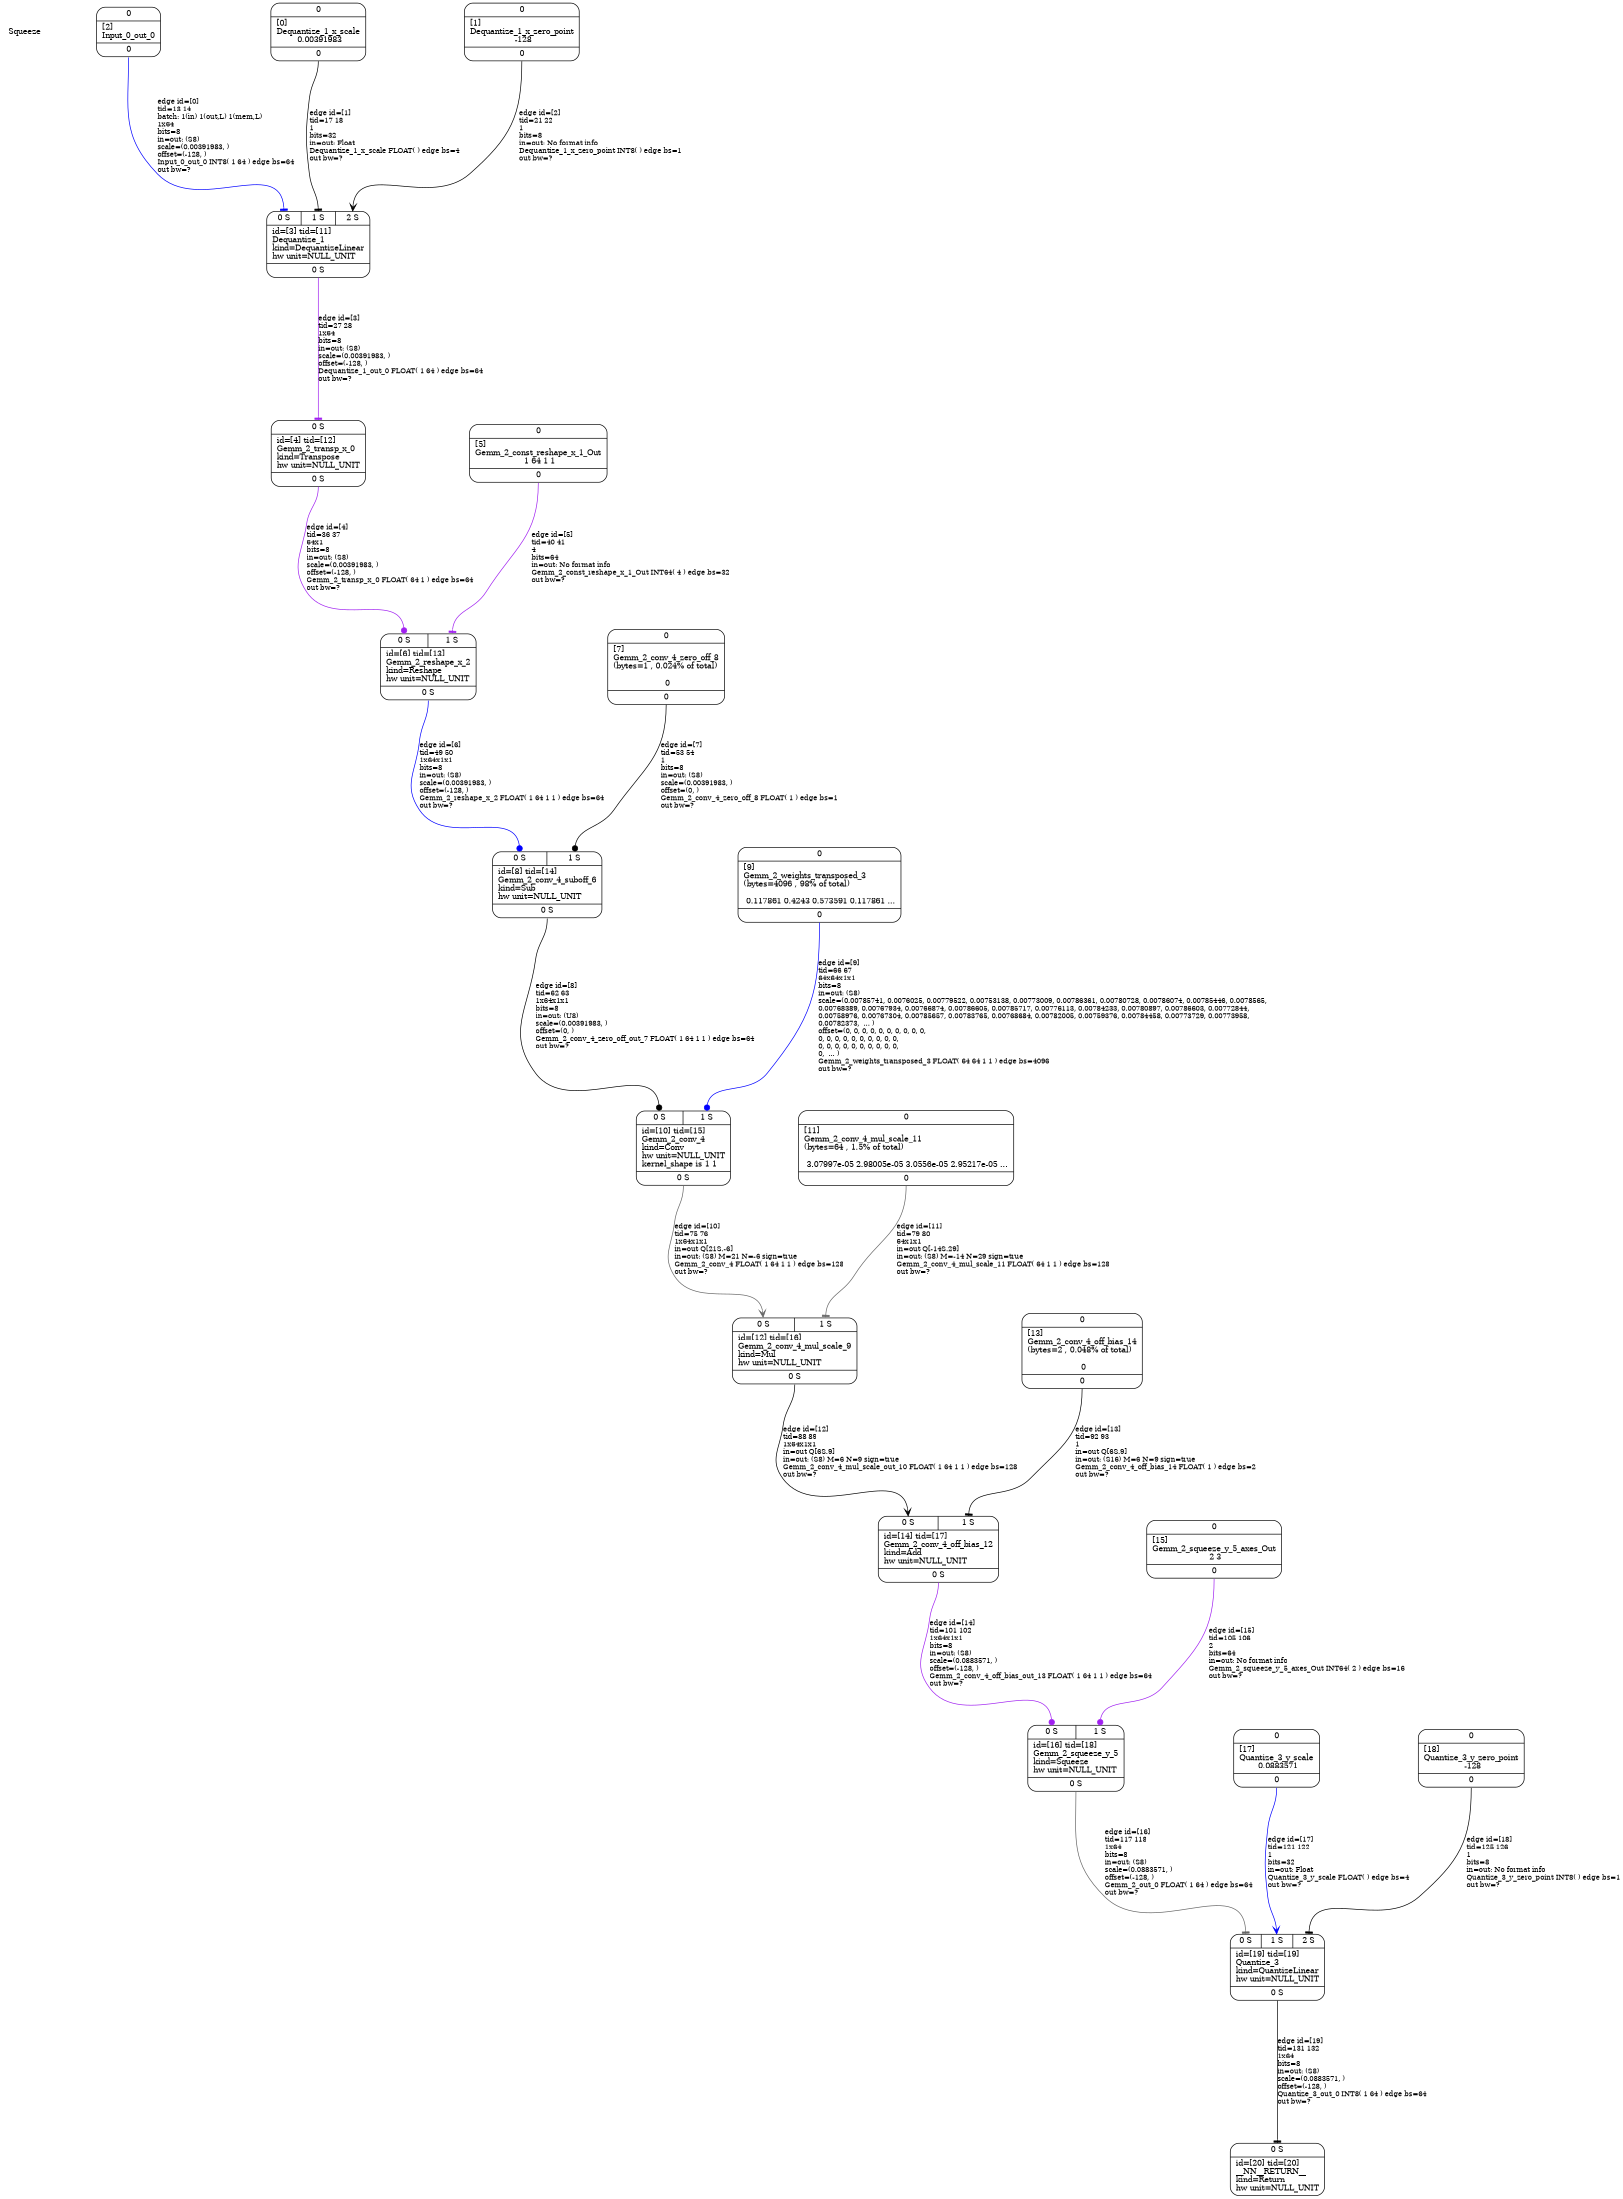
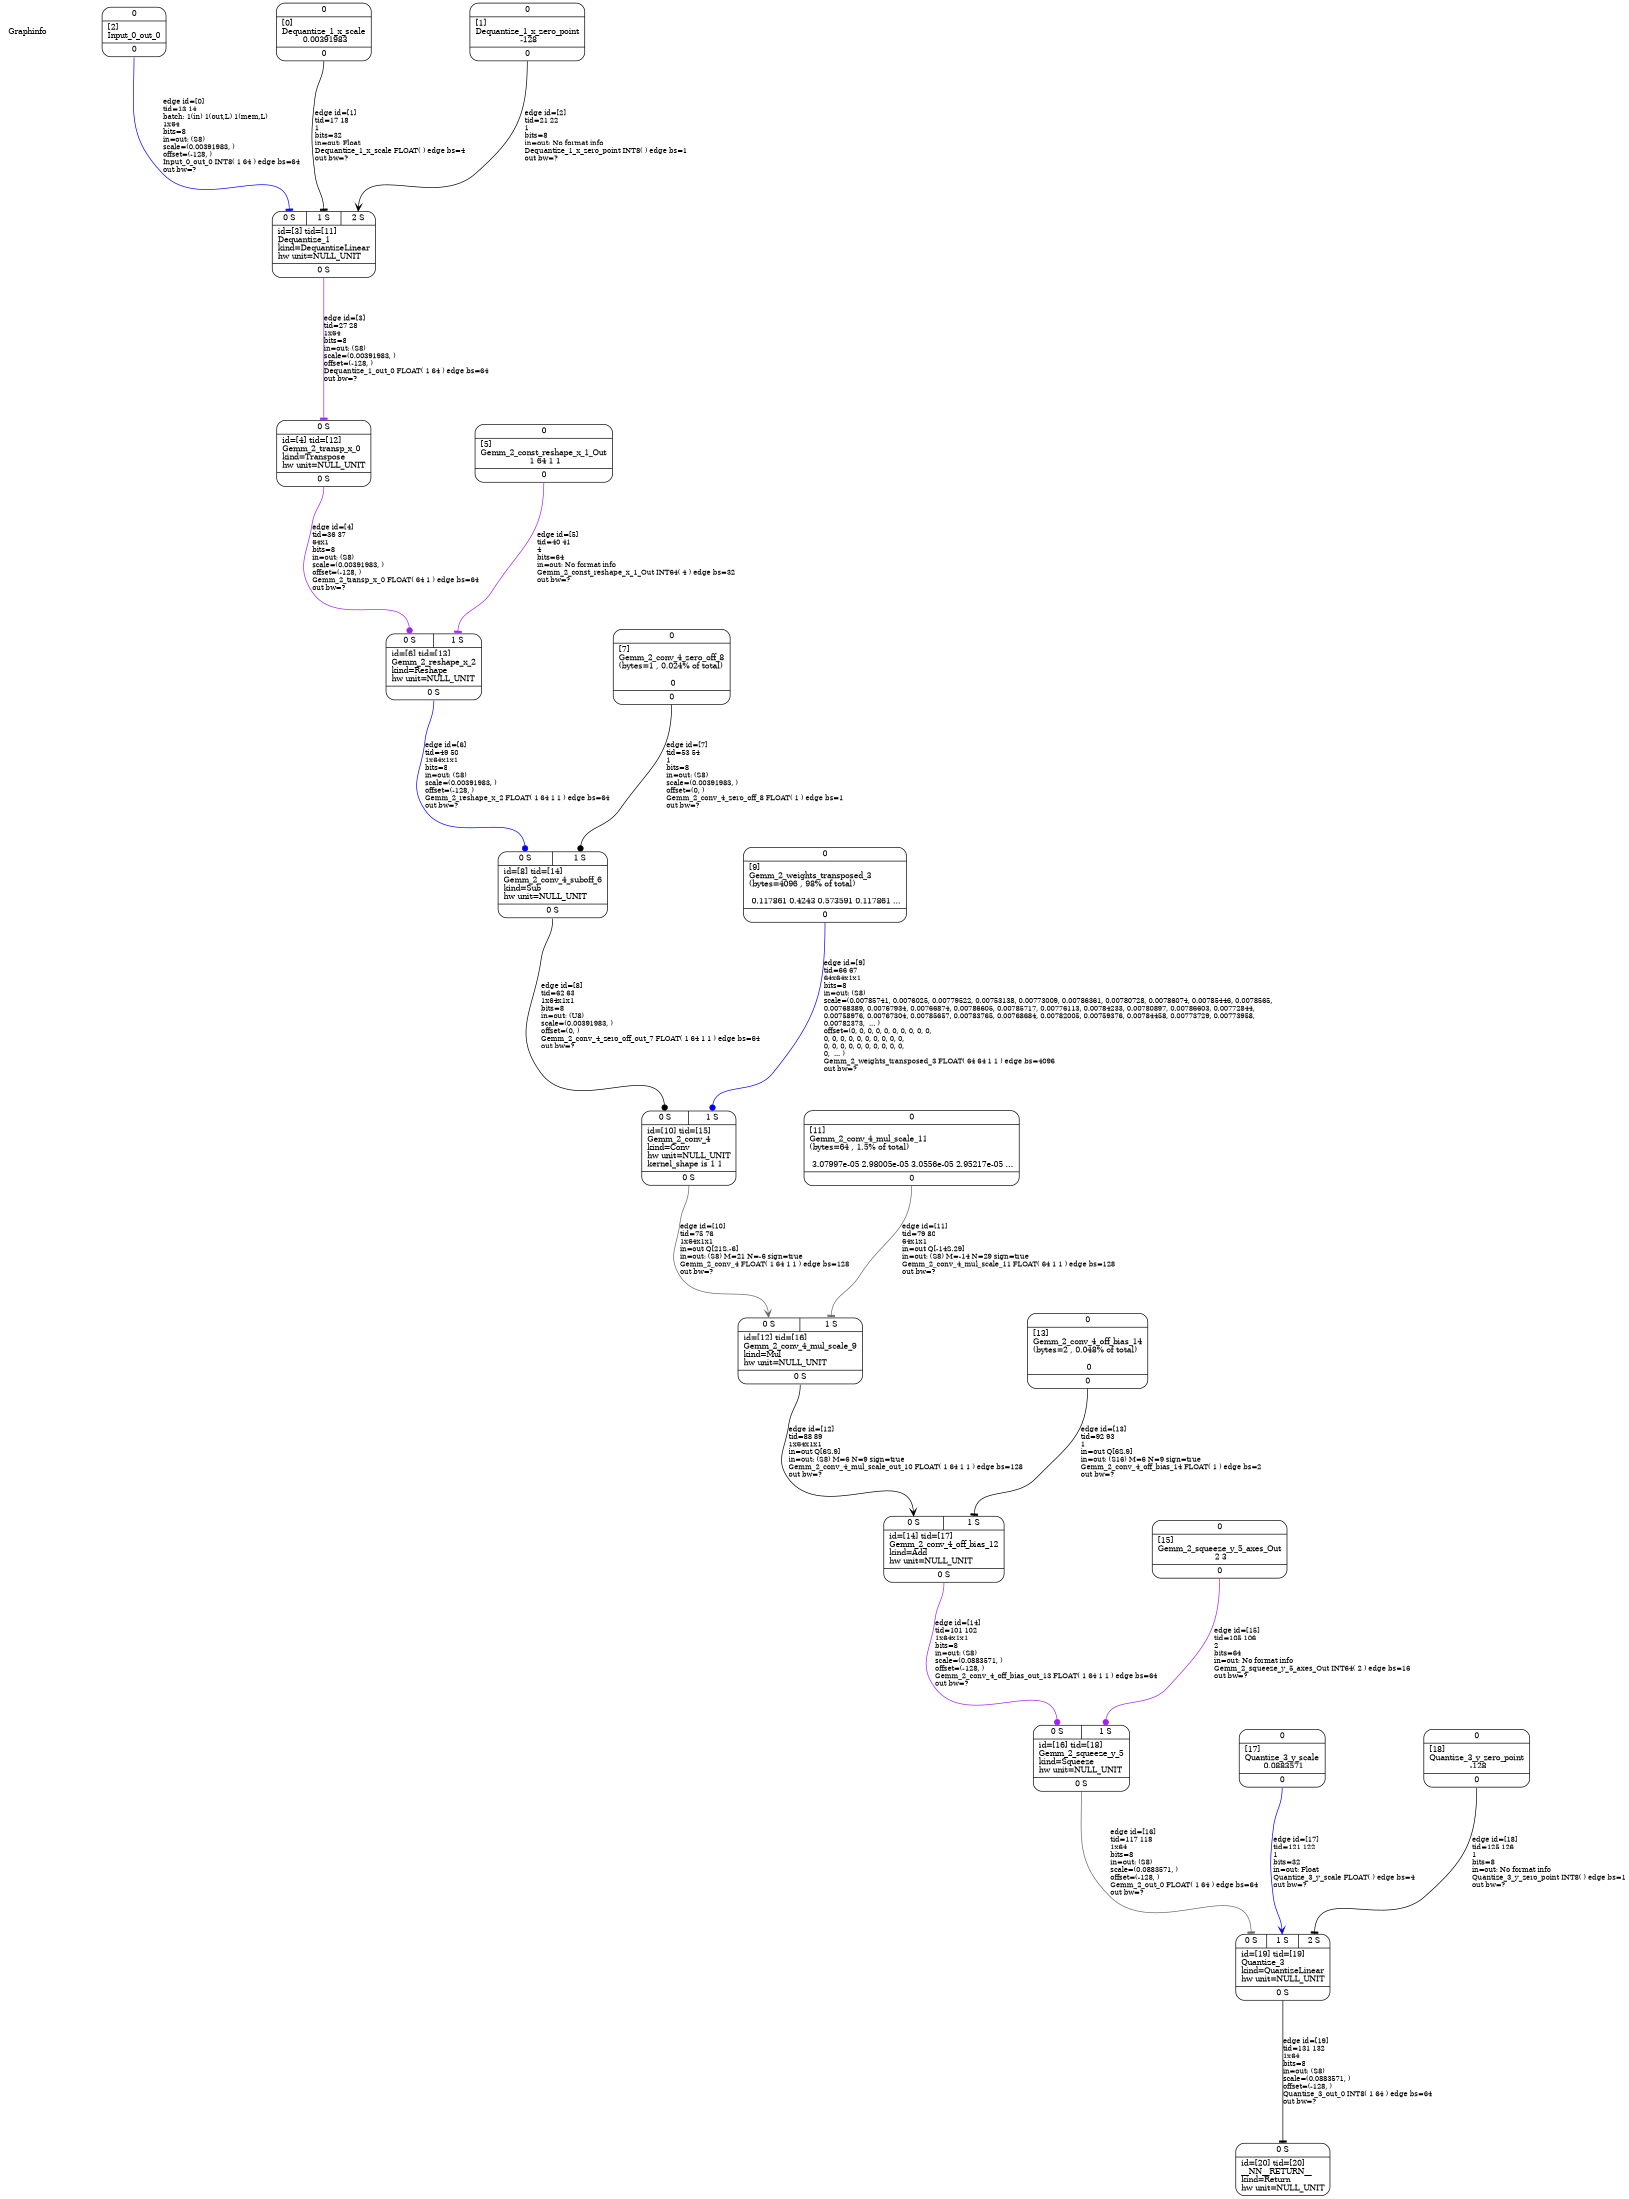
(25, 32) -> (28, 32)
